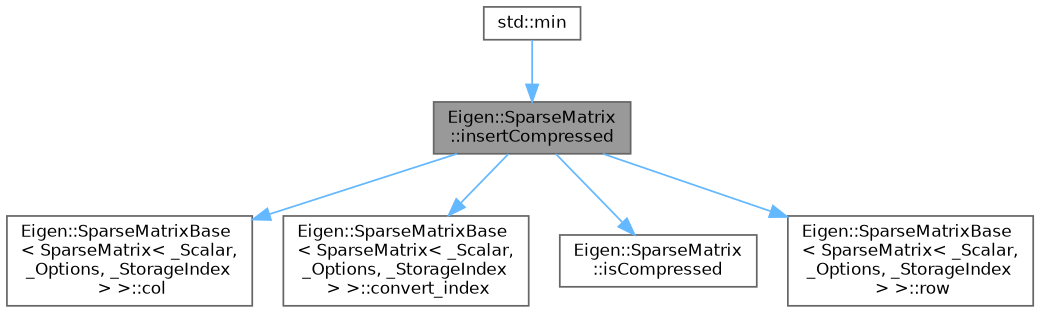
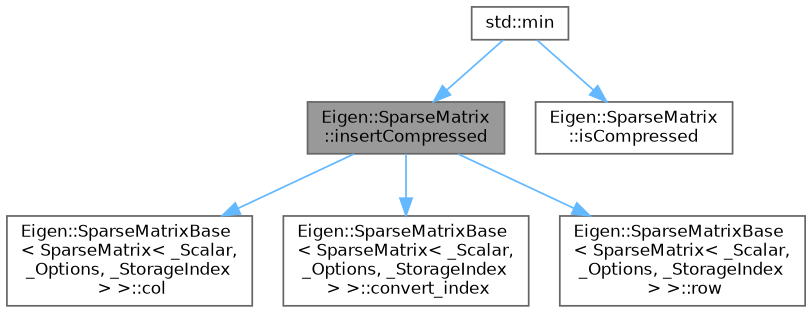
(589, 188) -> (565, 65)
